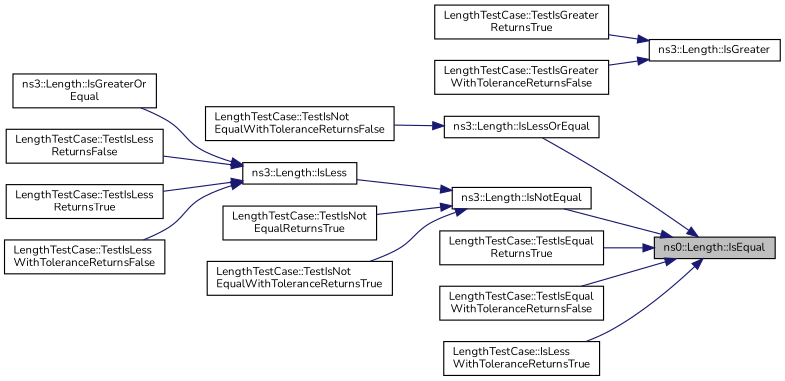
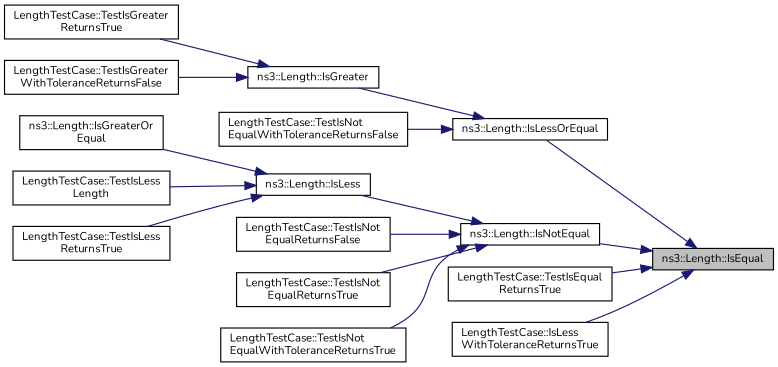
none -> (416, 102)
(85, 146) -> (91, 188)
none -> (313, 234)
(715, 248) -> (713, 259)
(85, 257) -> none
(522, 303) -> none
